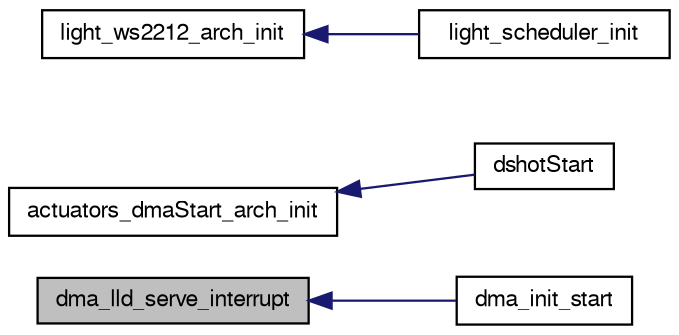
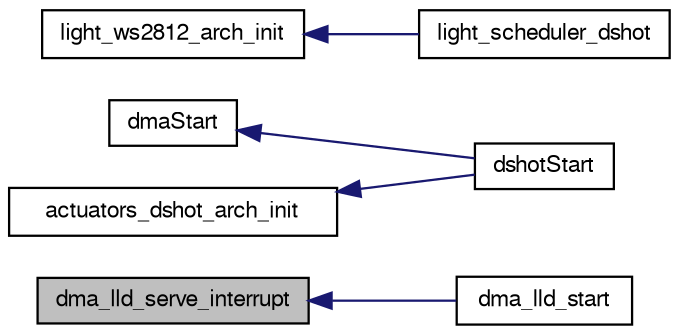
(173, 34) -> (173, 34)
(544, 34) -> (544, 34)
none -> (173, 123)
(173, 212) -> (173, 212)
(544, 301) -> (544, 301)
